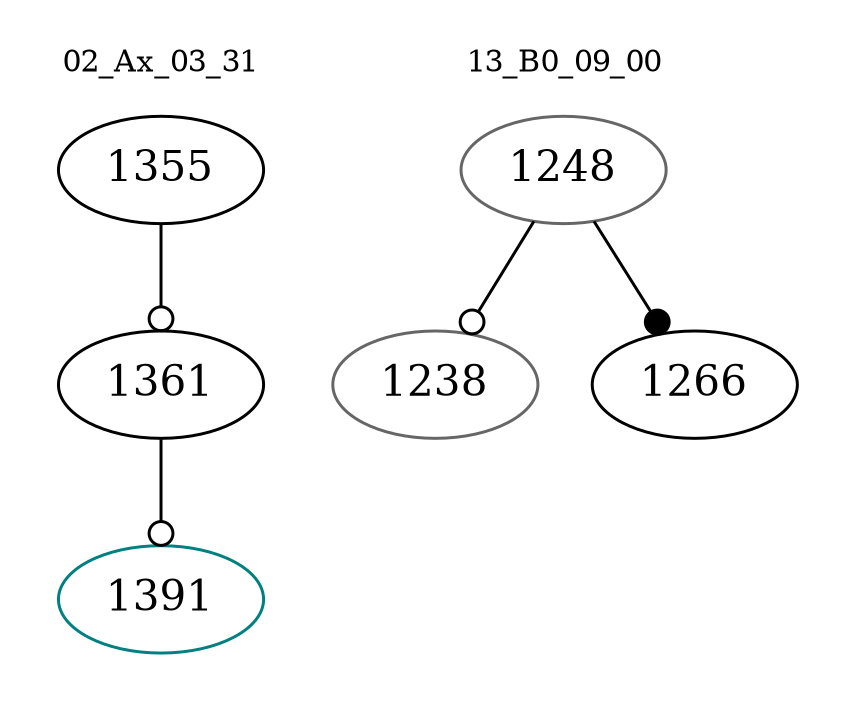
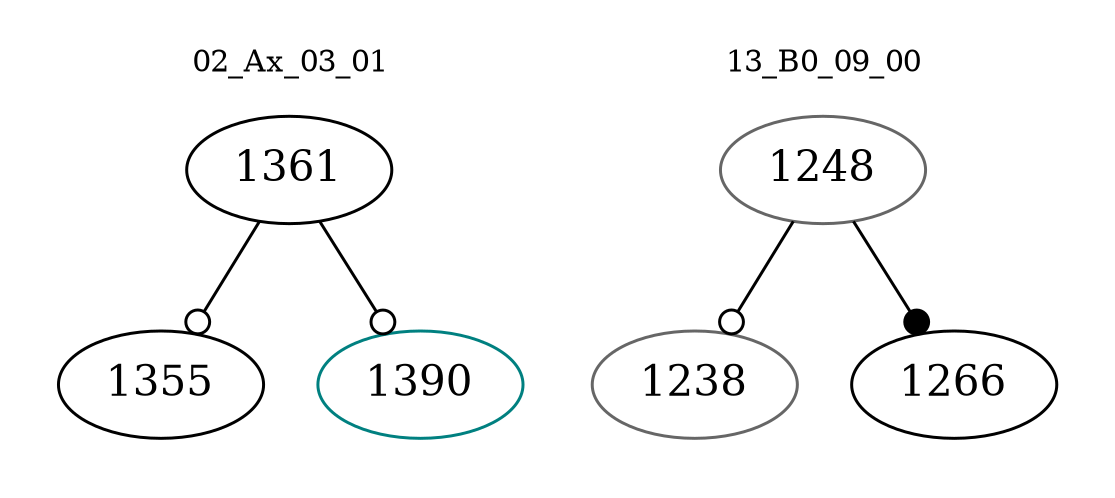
(161, 64) -> (291, 64)
(161, 266) -> (232, 266)
(161, 599) -> (420, 385)
